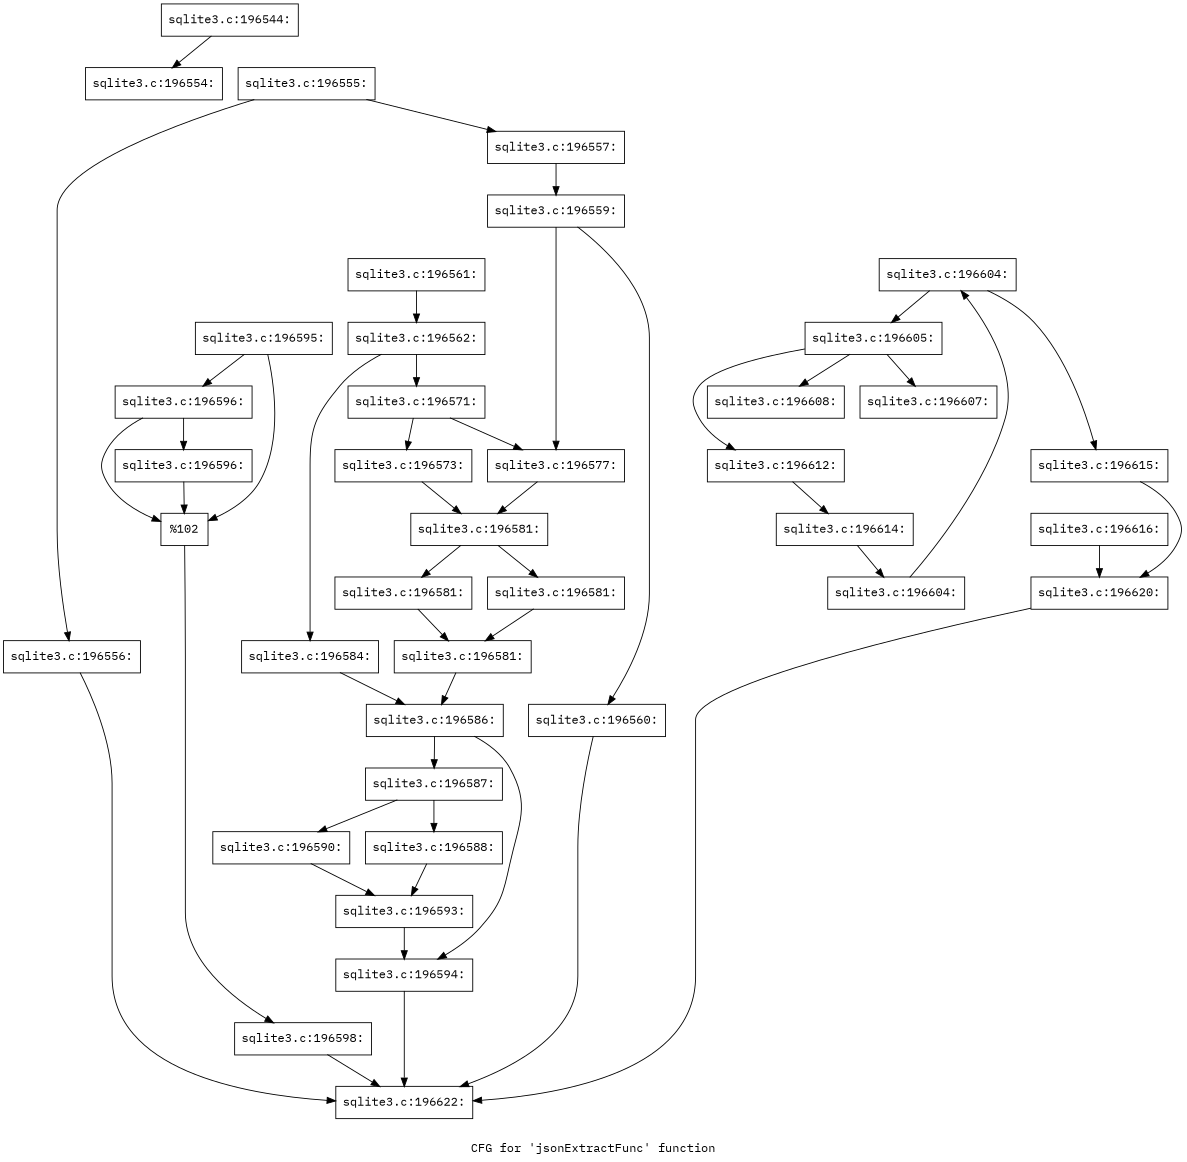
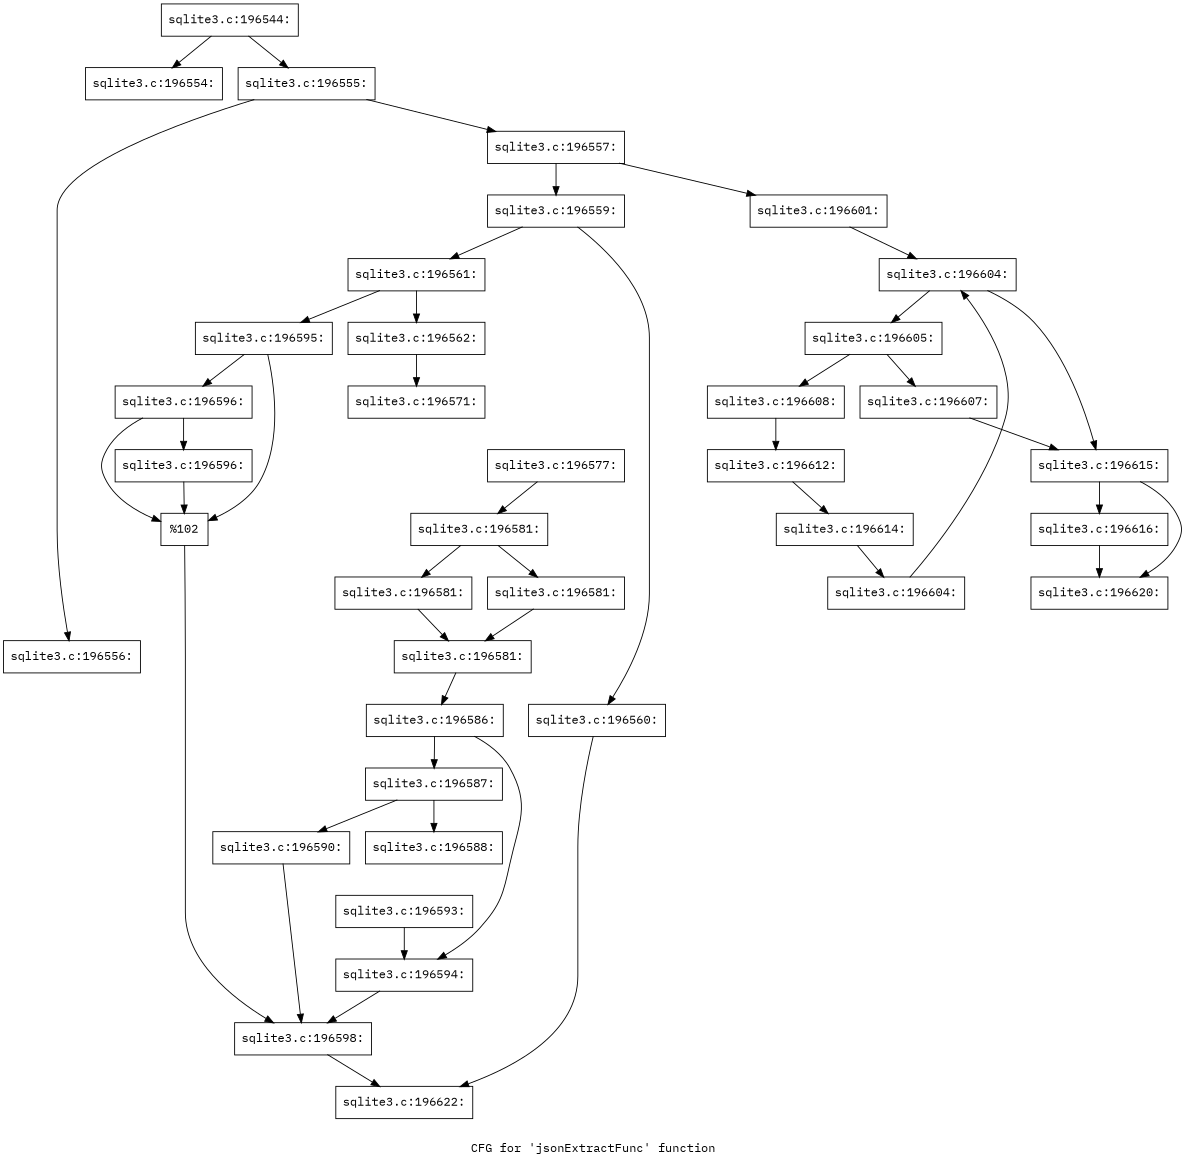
none -> (265, 49)
none -> (819, 211)
none -> (344, 305)
(556, 334) -> (490, 241)
(715, 374) -> (776, 430)
(482, 432) -> none
none -> (1010, 432)
(403, 466) -> none
none -> (1099, 493)
(310, 657) -> none
(696, 804) -> none
(421, 876) -> none
(339, 878) -> (292, 939)
(112, 958) -> none
(404, 1034) -> (358, 1005)
